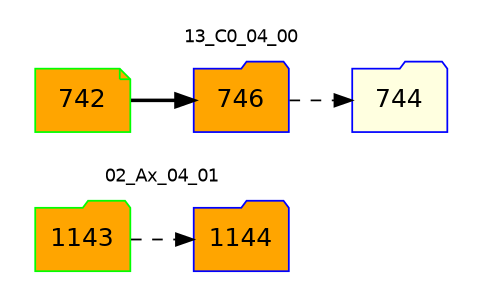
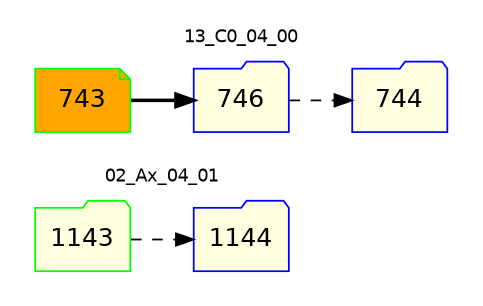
(83, 100) -> (83, 100)
(241, 100) -> (241, 100)
(83, 240) -> (83, 240)
(241, 240) -> (241, 240)
